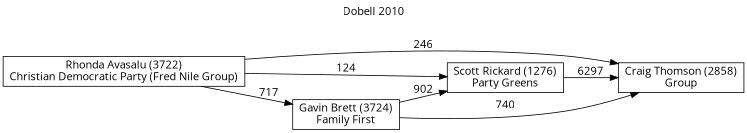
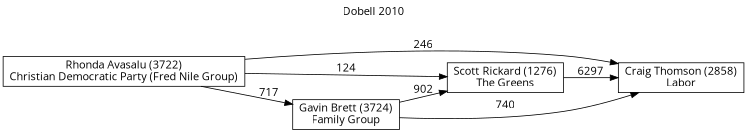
(505, 78) -> (505, 78)
(681, 78) -> (681, 78)
(346, 115) -> (346, 115)
